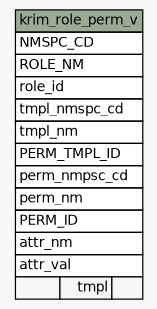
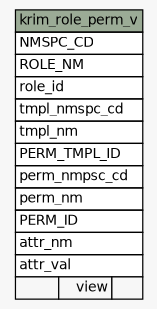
(93, 287) -> (92, 287)
